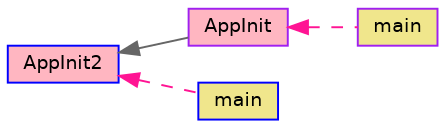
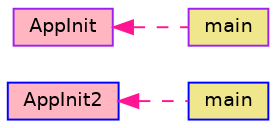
(163, 43) -> none
